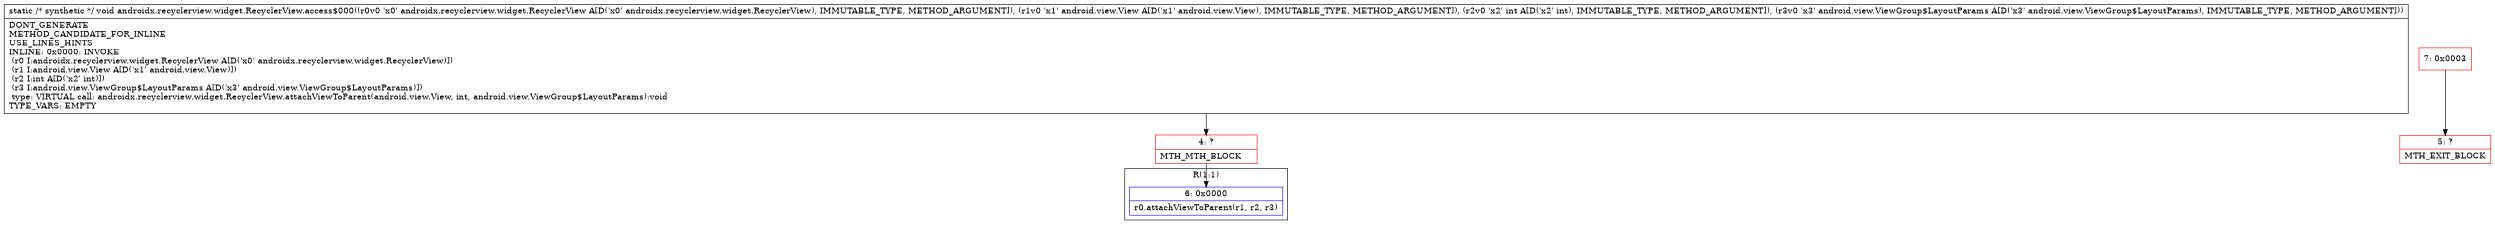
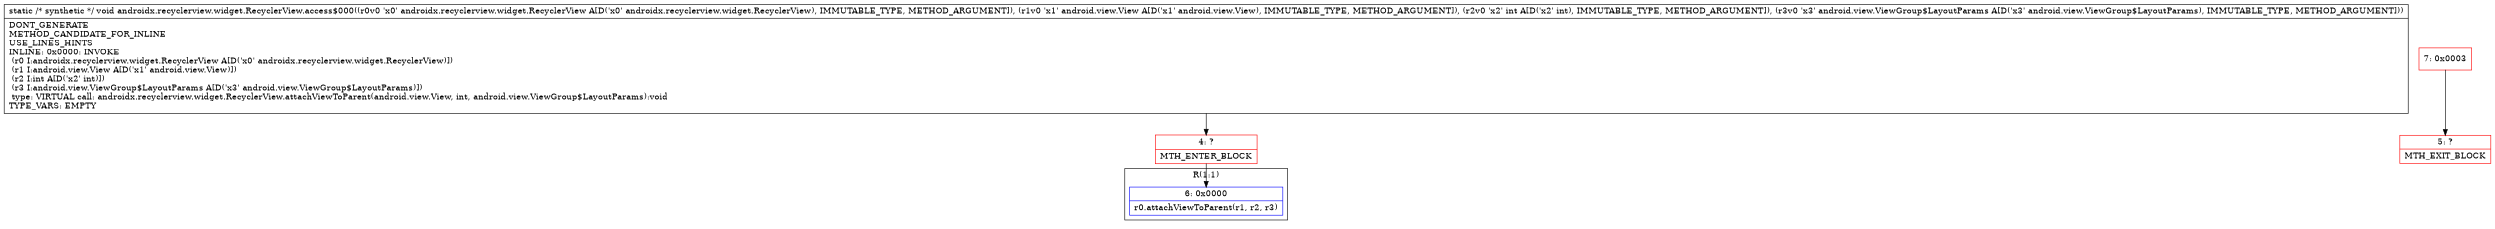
(1201, 156) -> (1206, 156)
